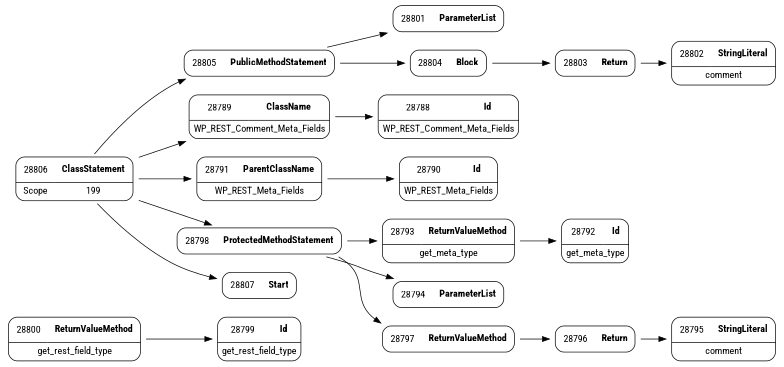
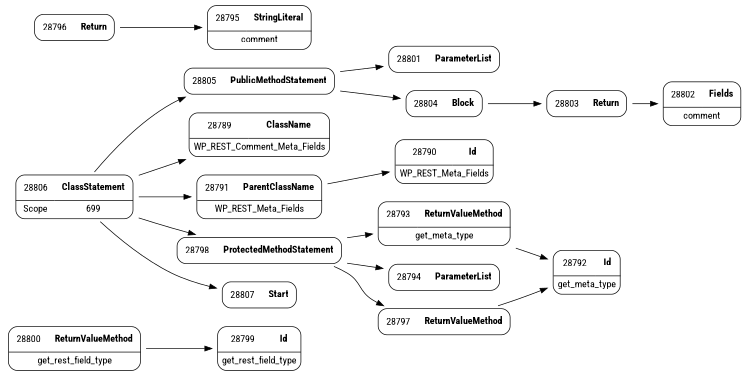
(743, 53) -> (721, 94)
(448, 117) -> none
(93, 191) -> (93, 209)
(531, 339) -> (519, 299)
